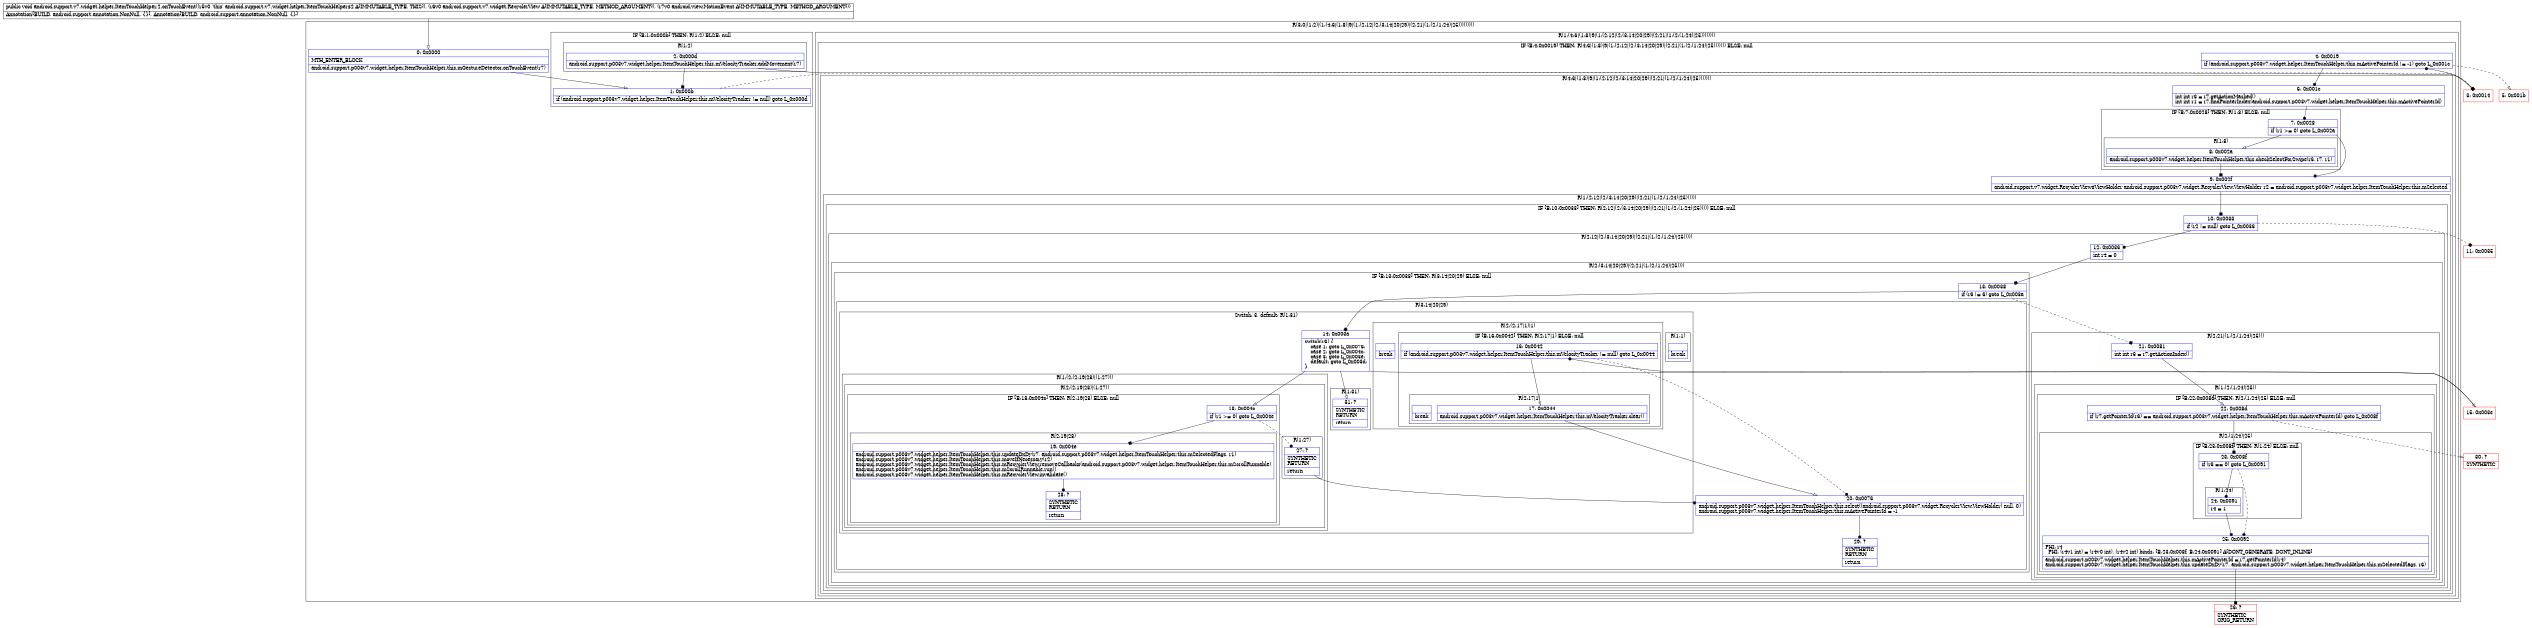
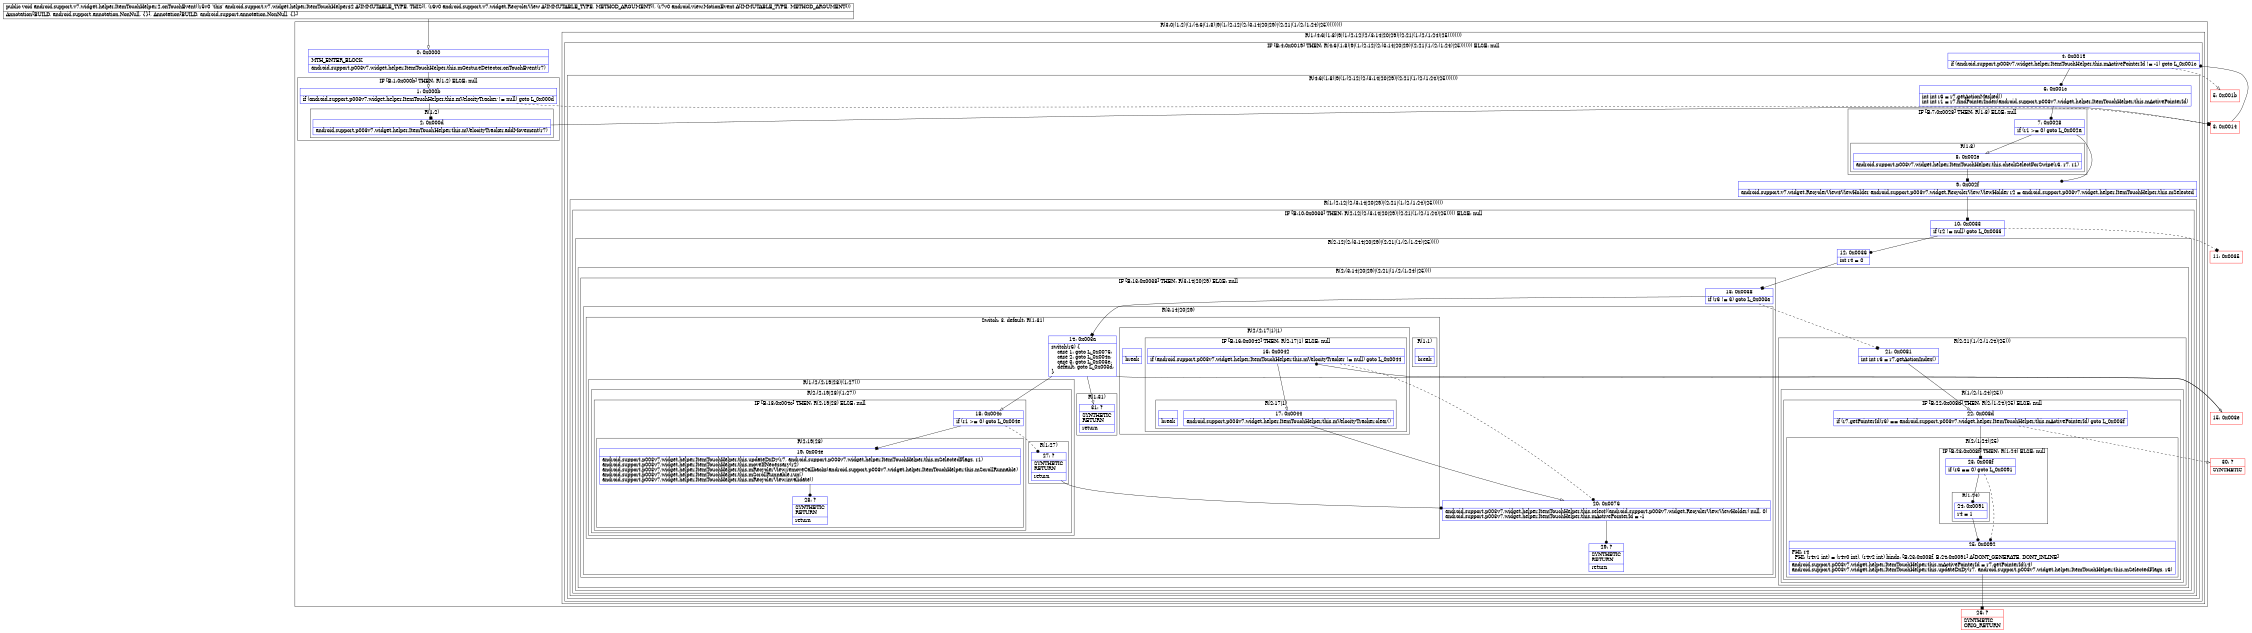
(684, 77) -> (430, 111)
